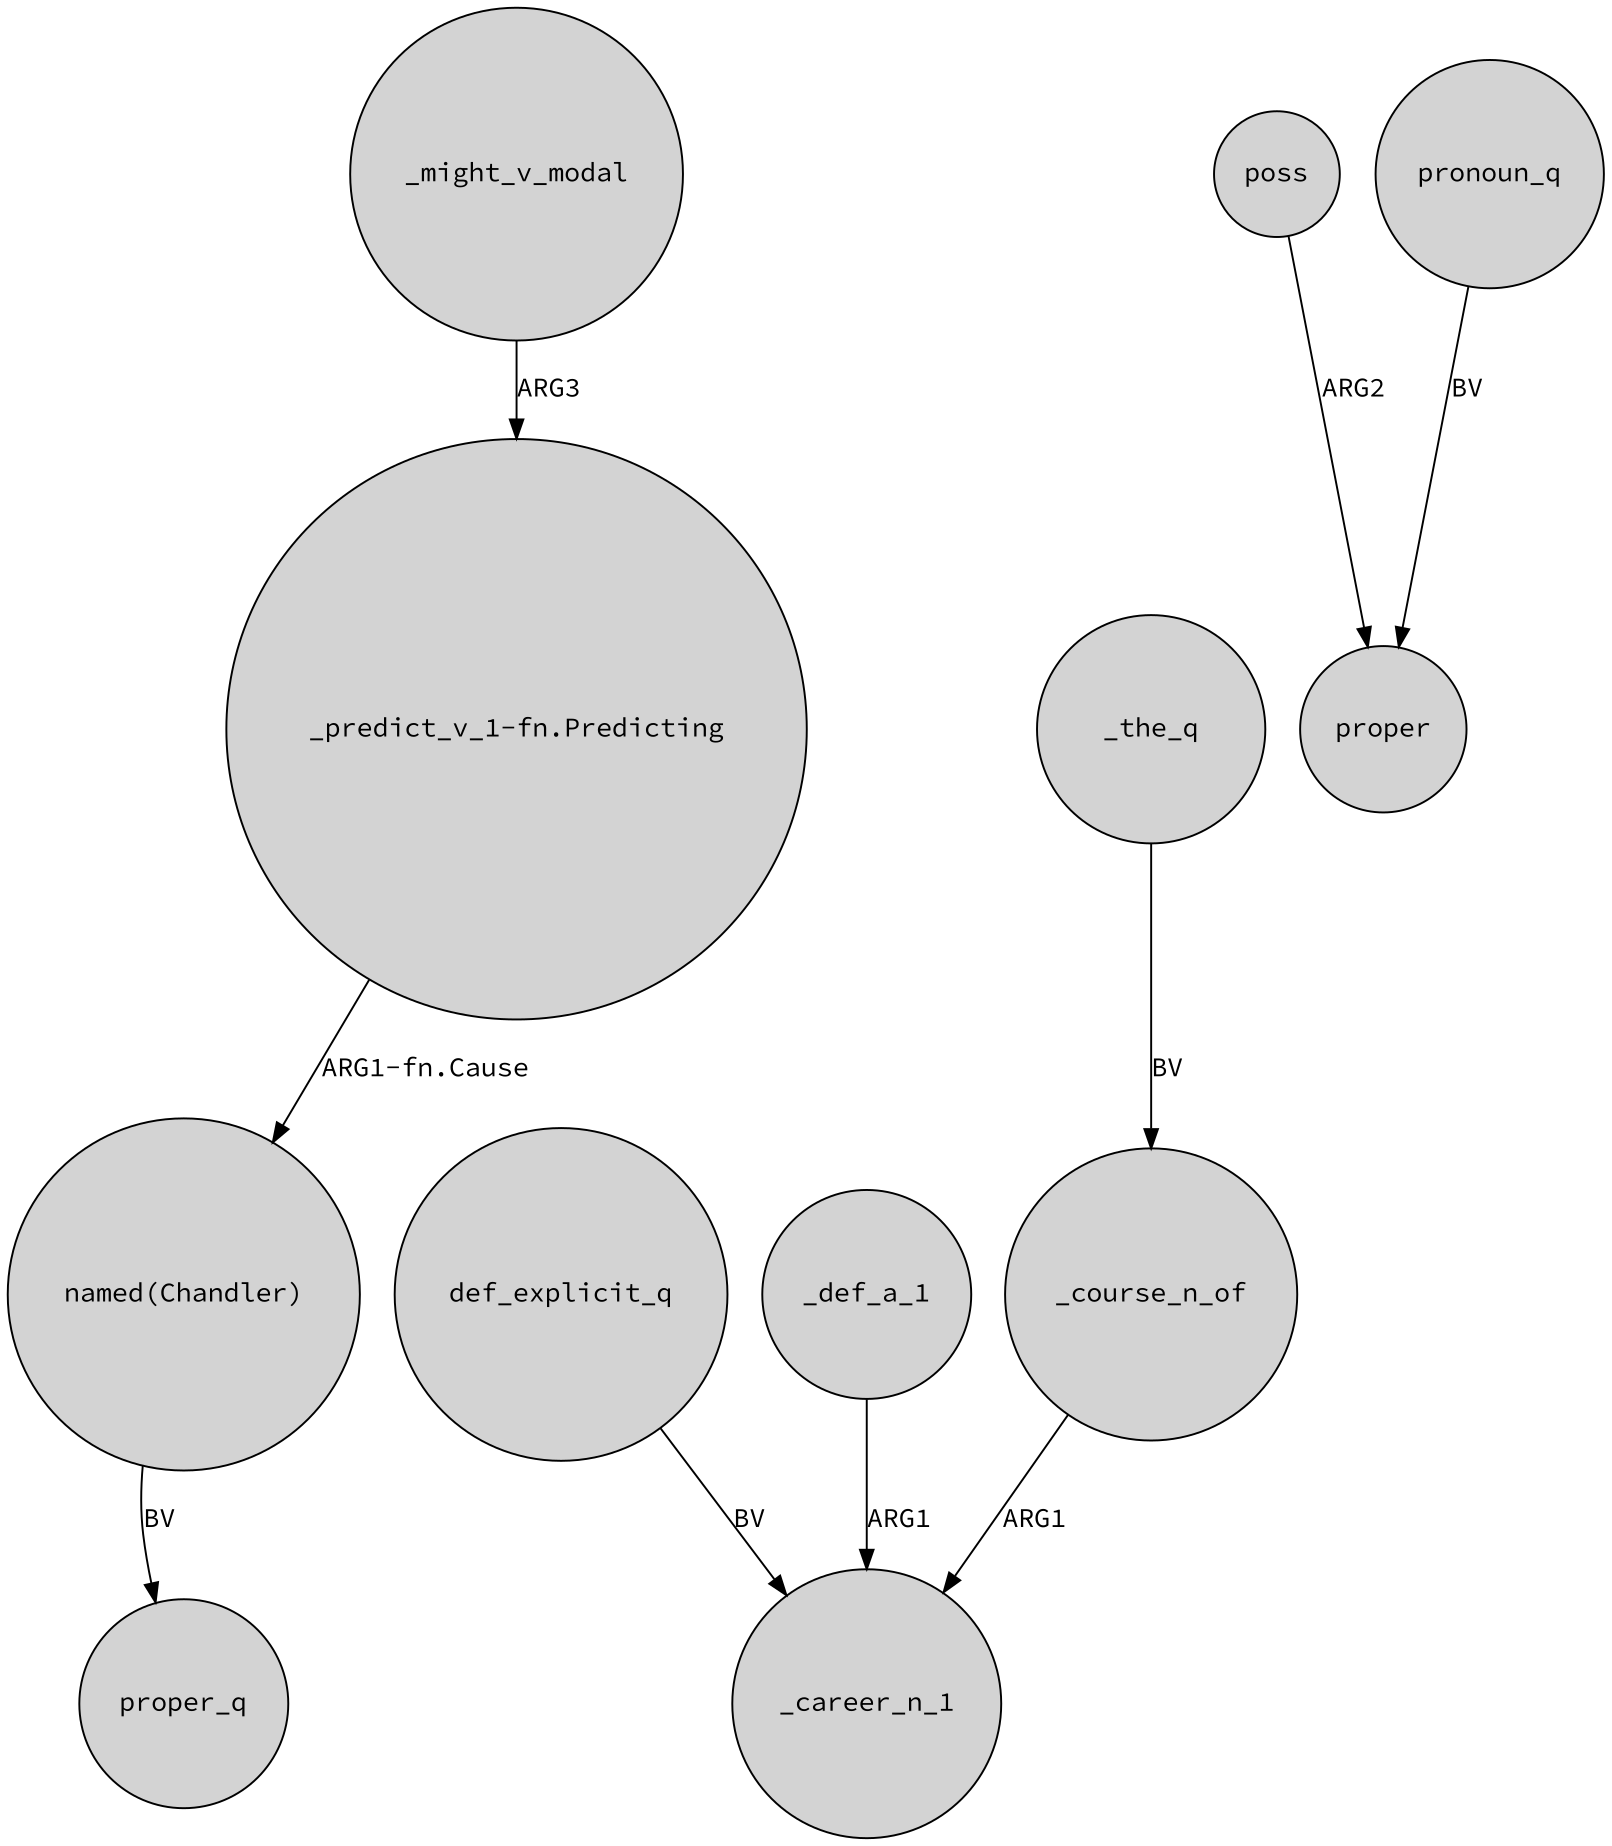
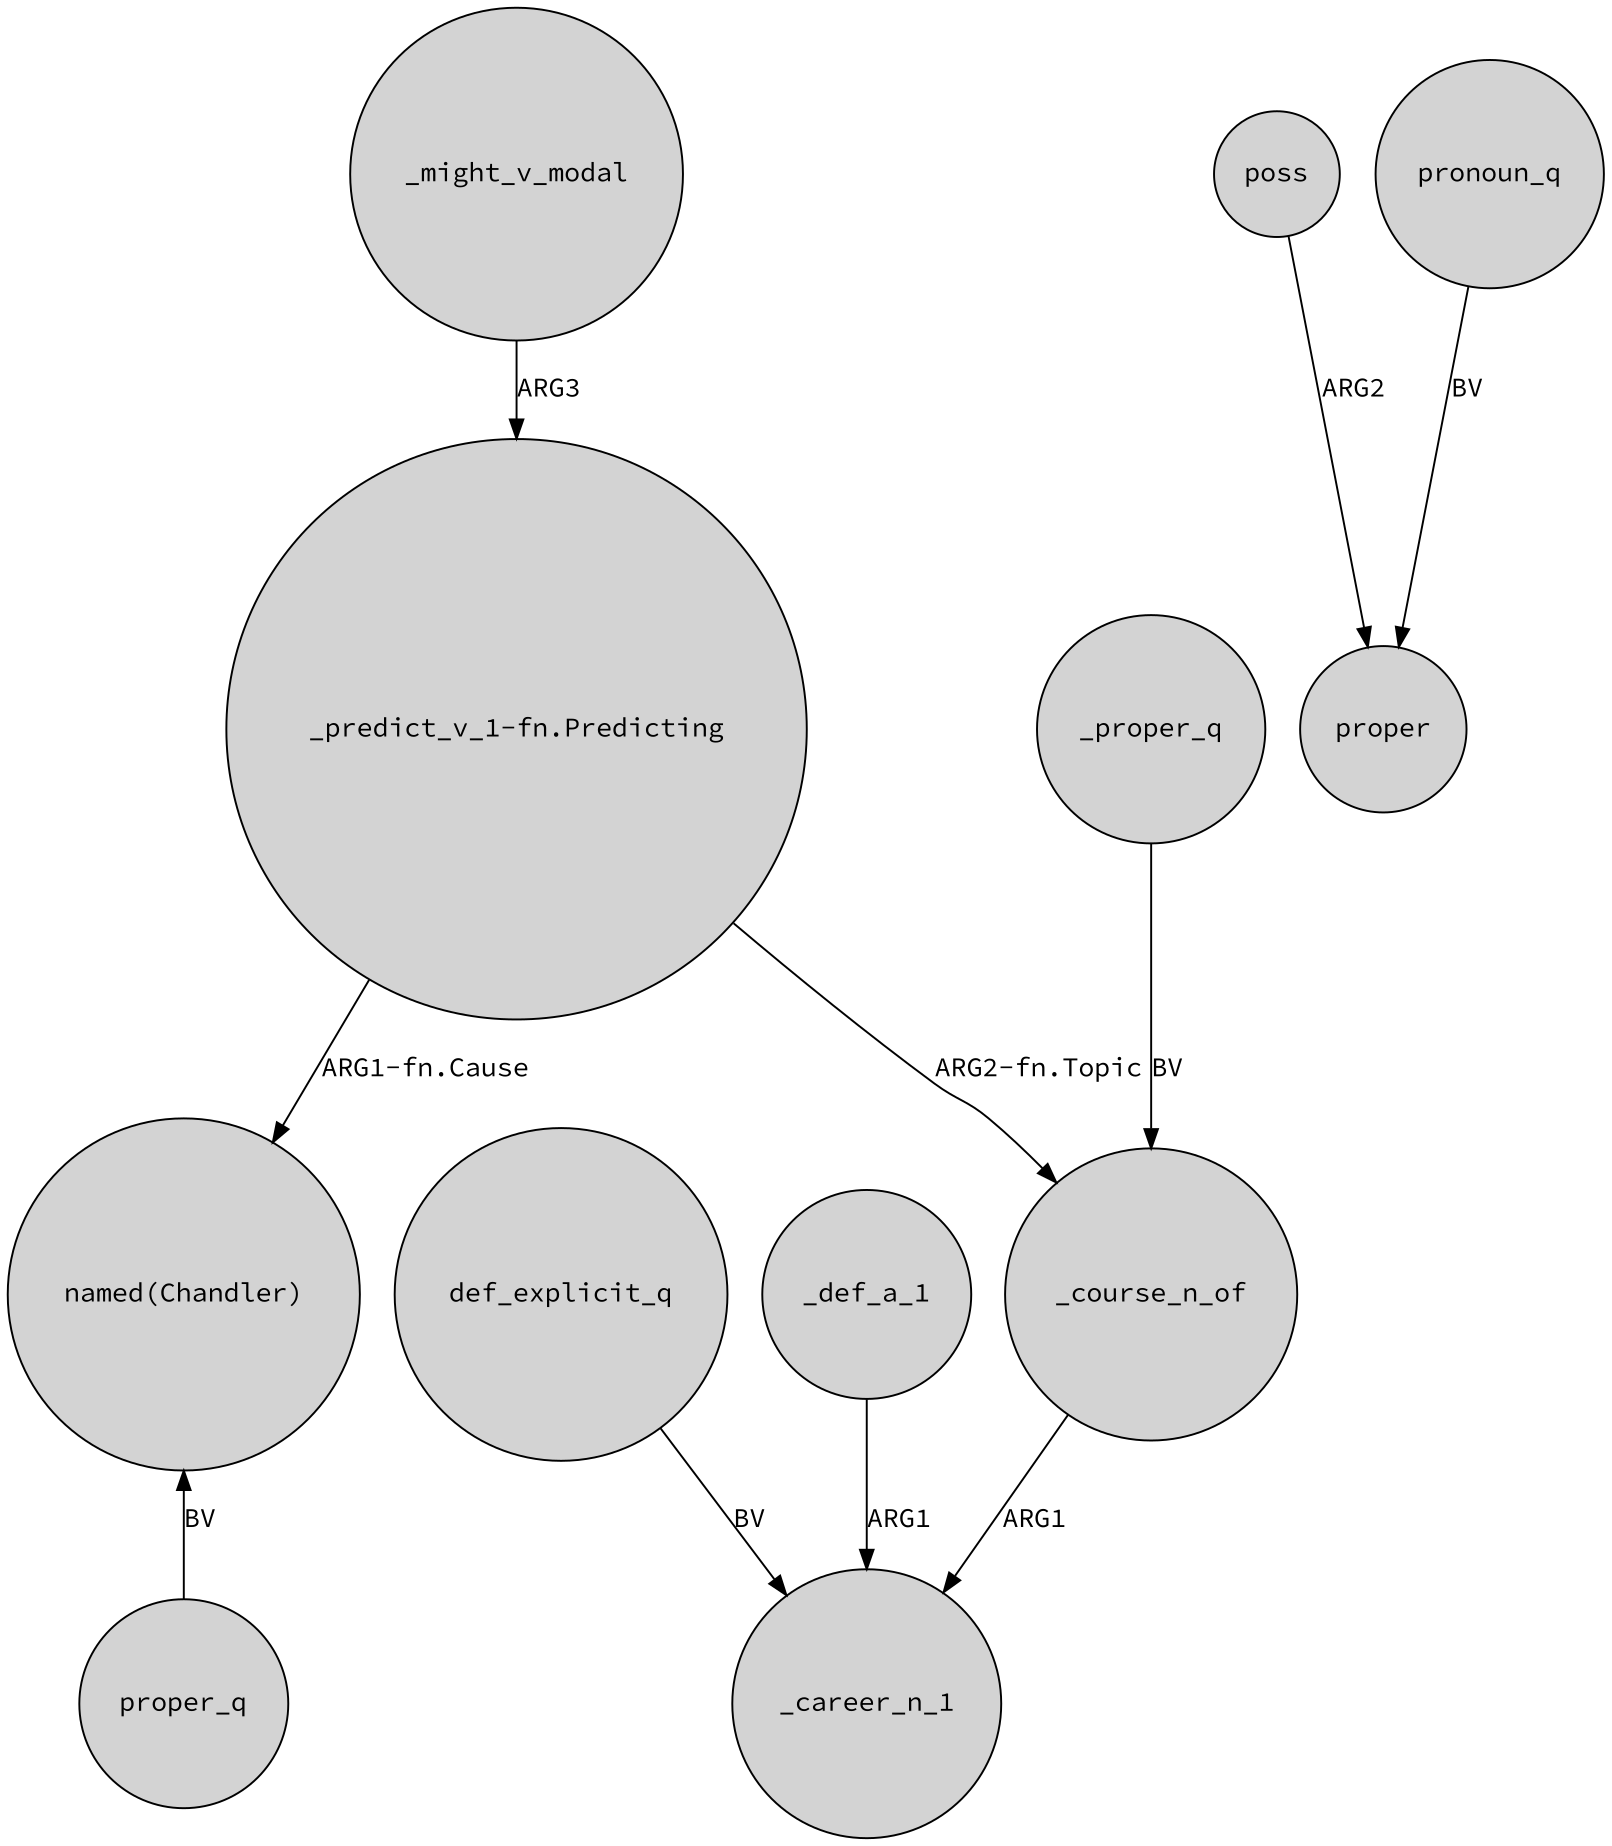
(1151, 729) -> (1151, 729)
none -> (887, 1048)
(142, 1525) -> (184, 1545)
